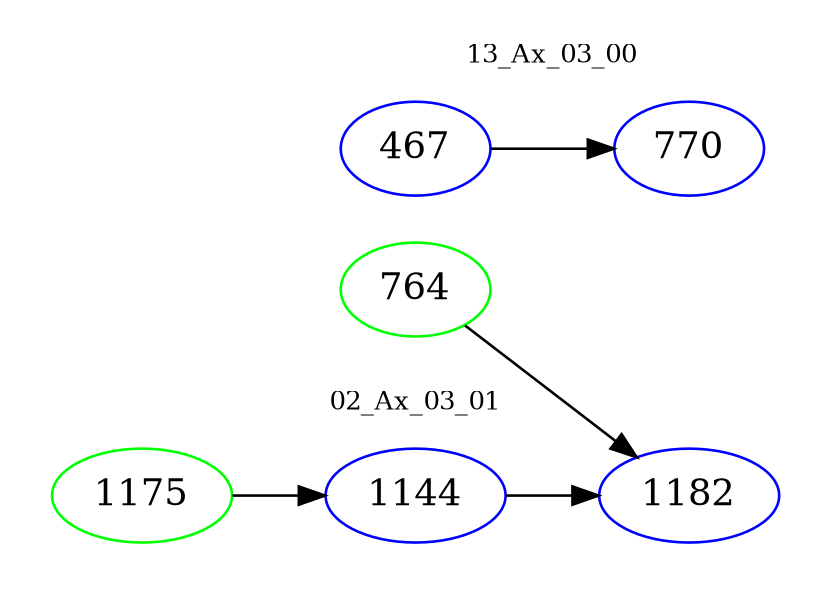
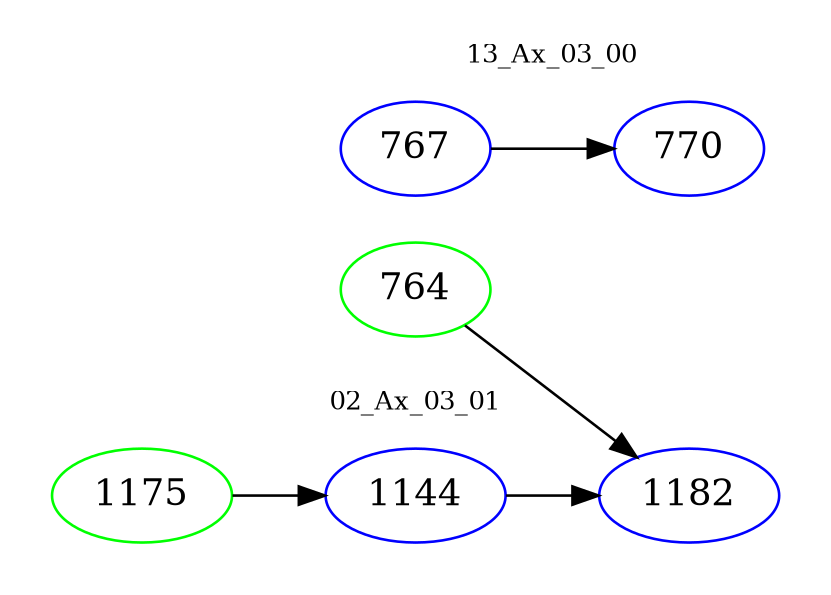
(416, 149) -> (416, 149)
